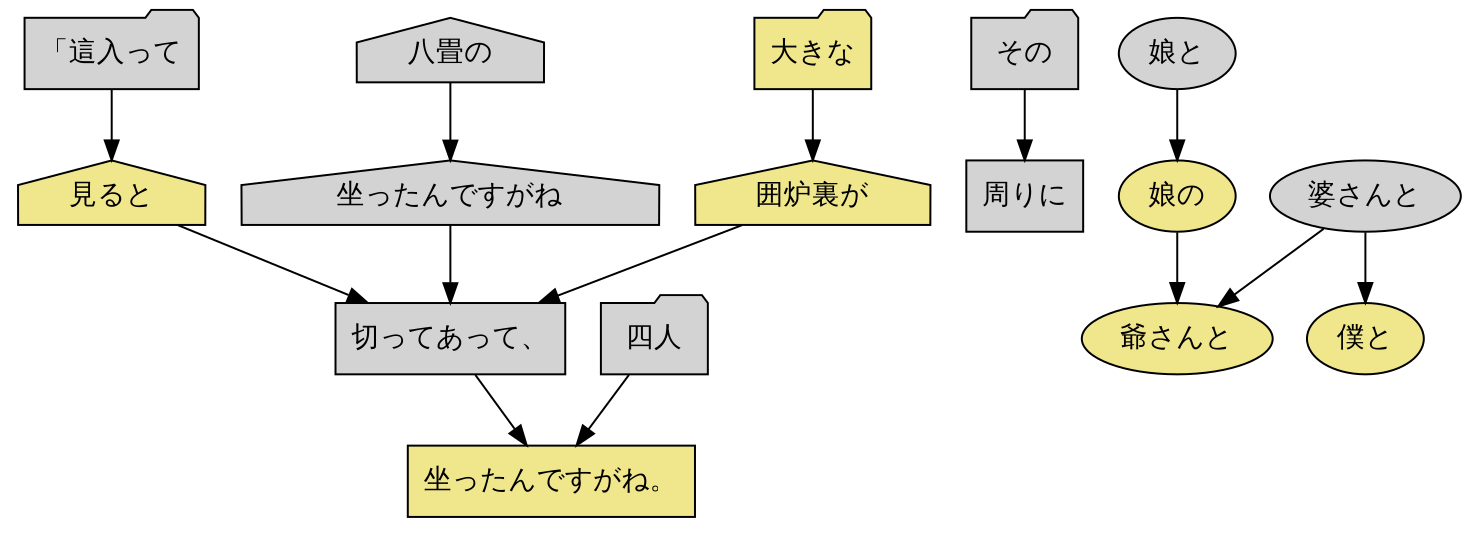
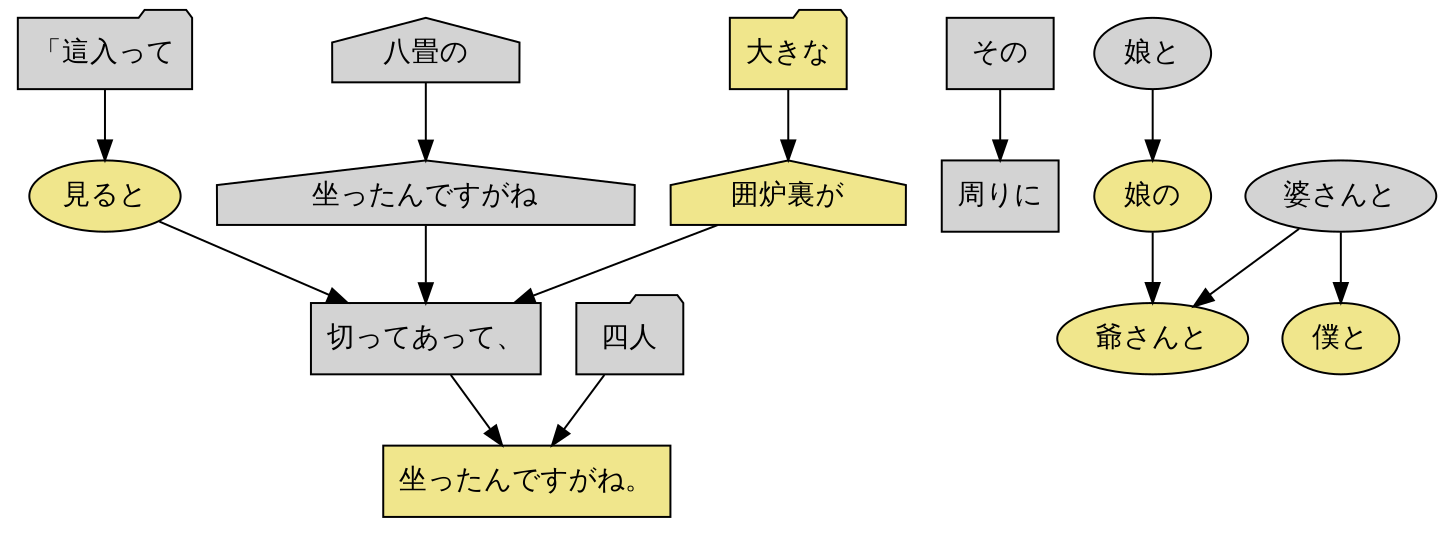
(1025, 53) -> (1000, 53)
(112, 196) -> (105, 196)
